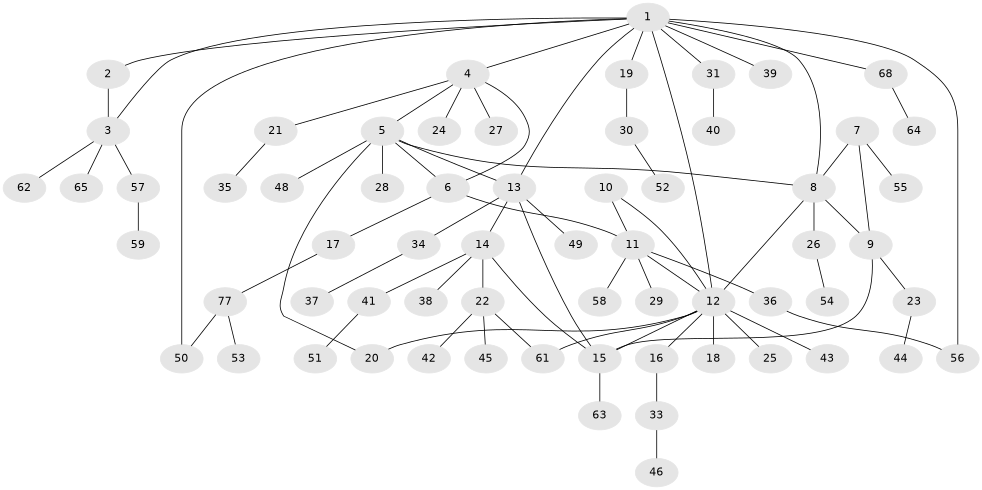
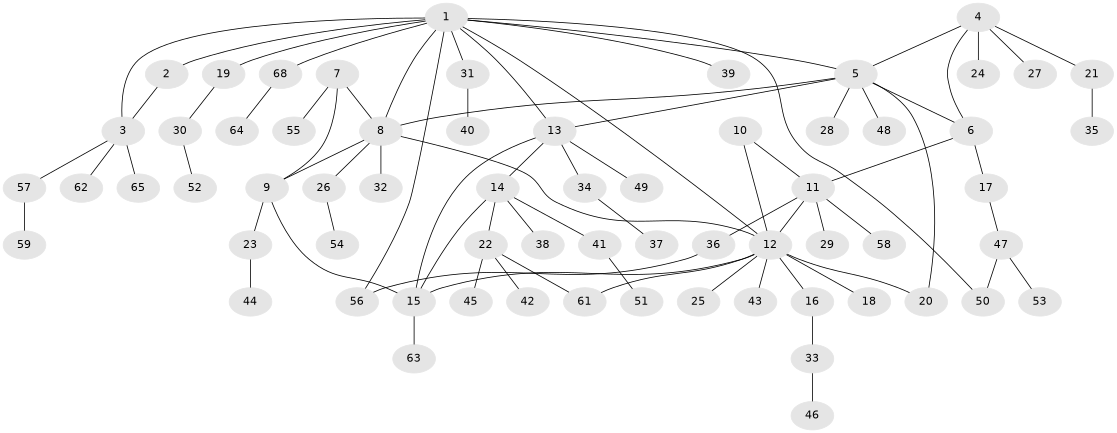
(558, 46) -> (653, 40)
none -> (381, 188)
(225, 302) -> (1001, 245)
